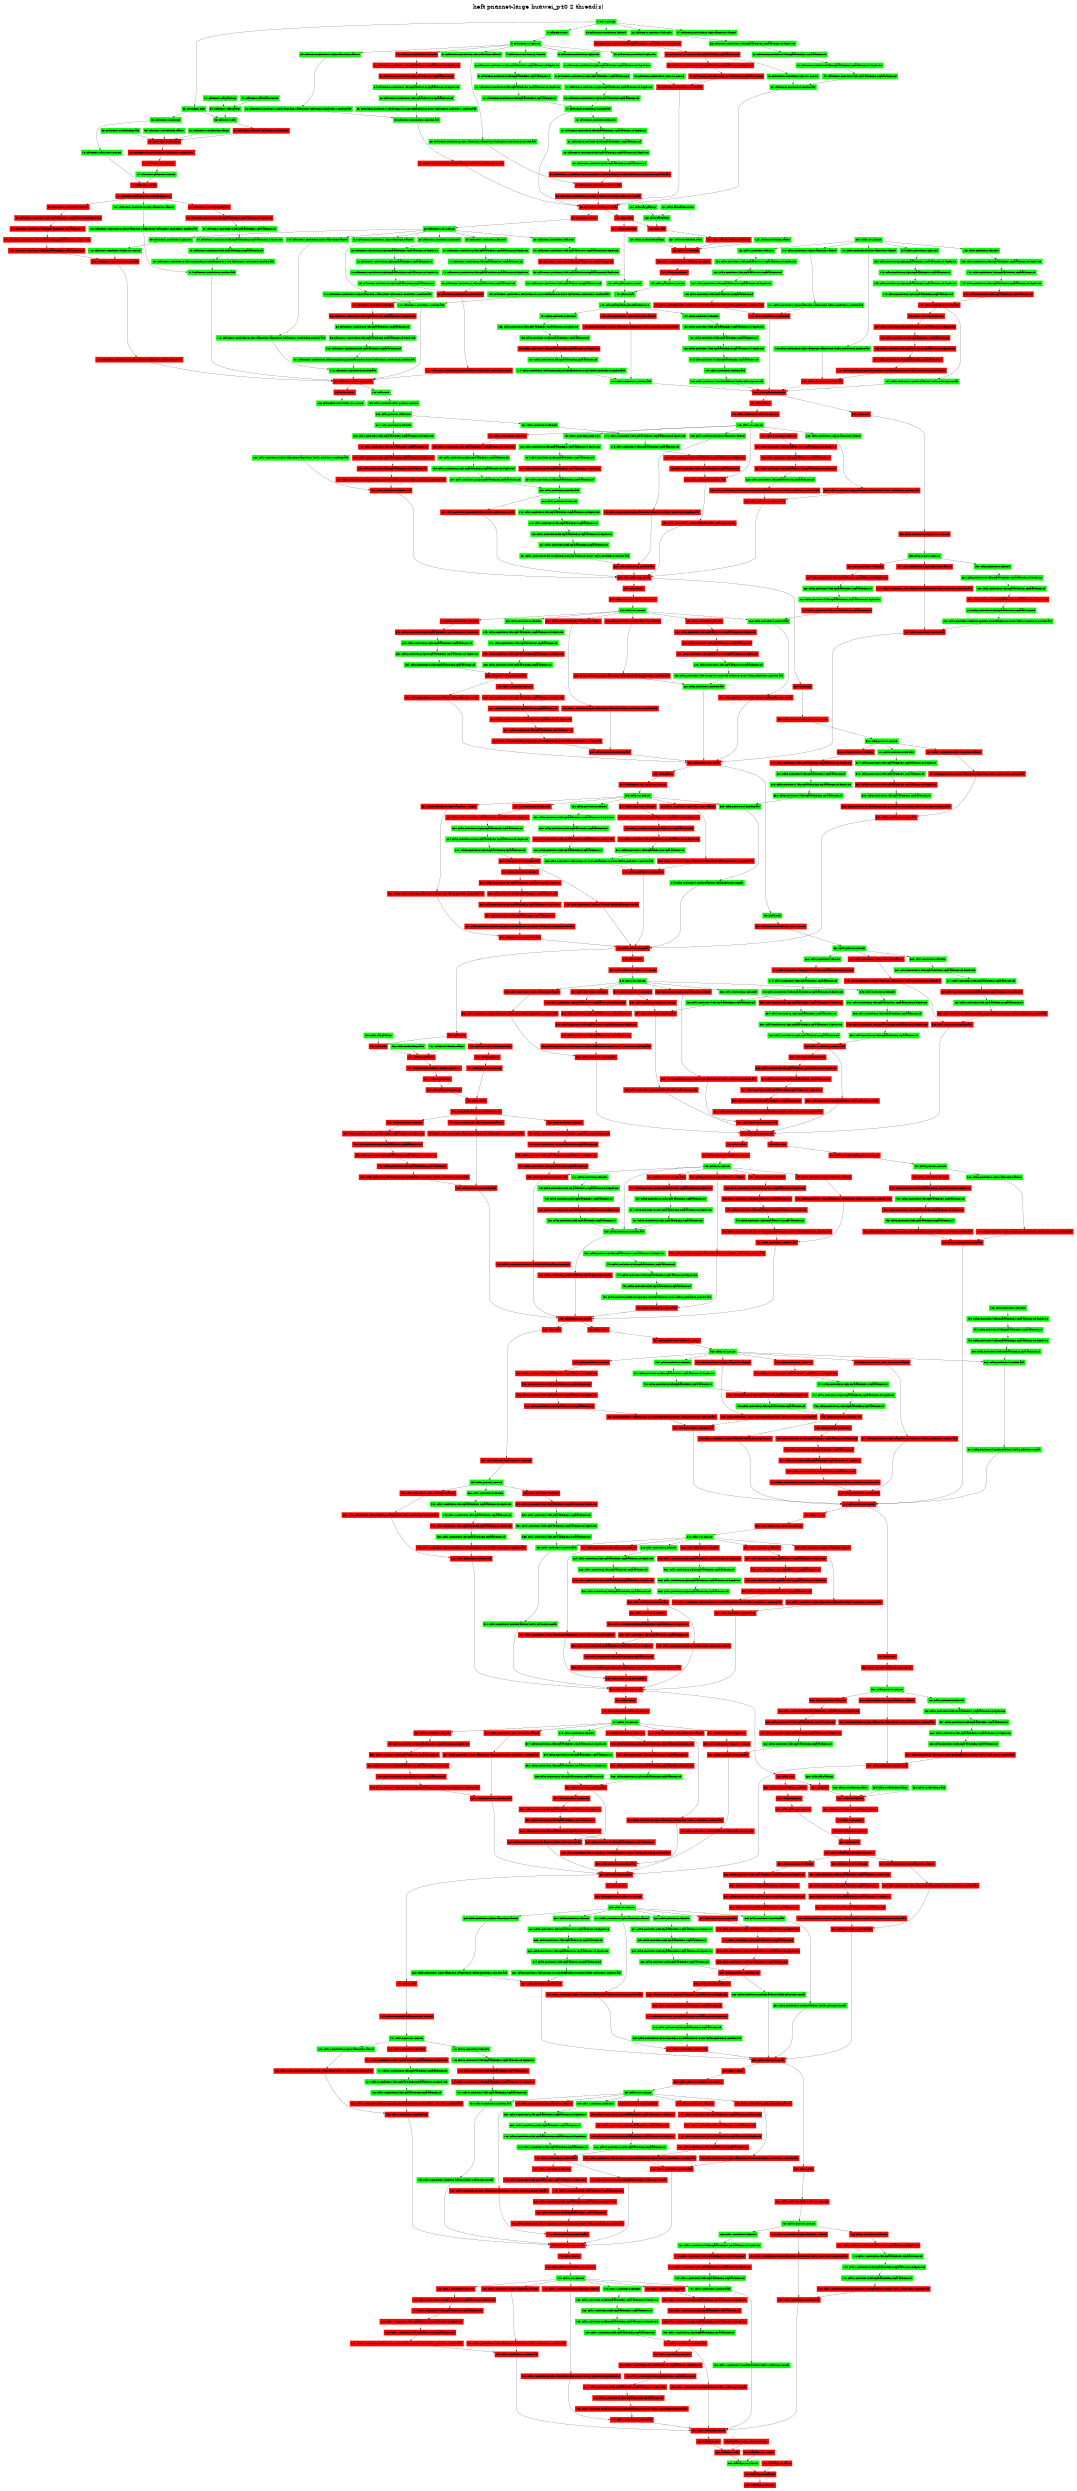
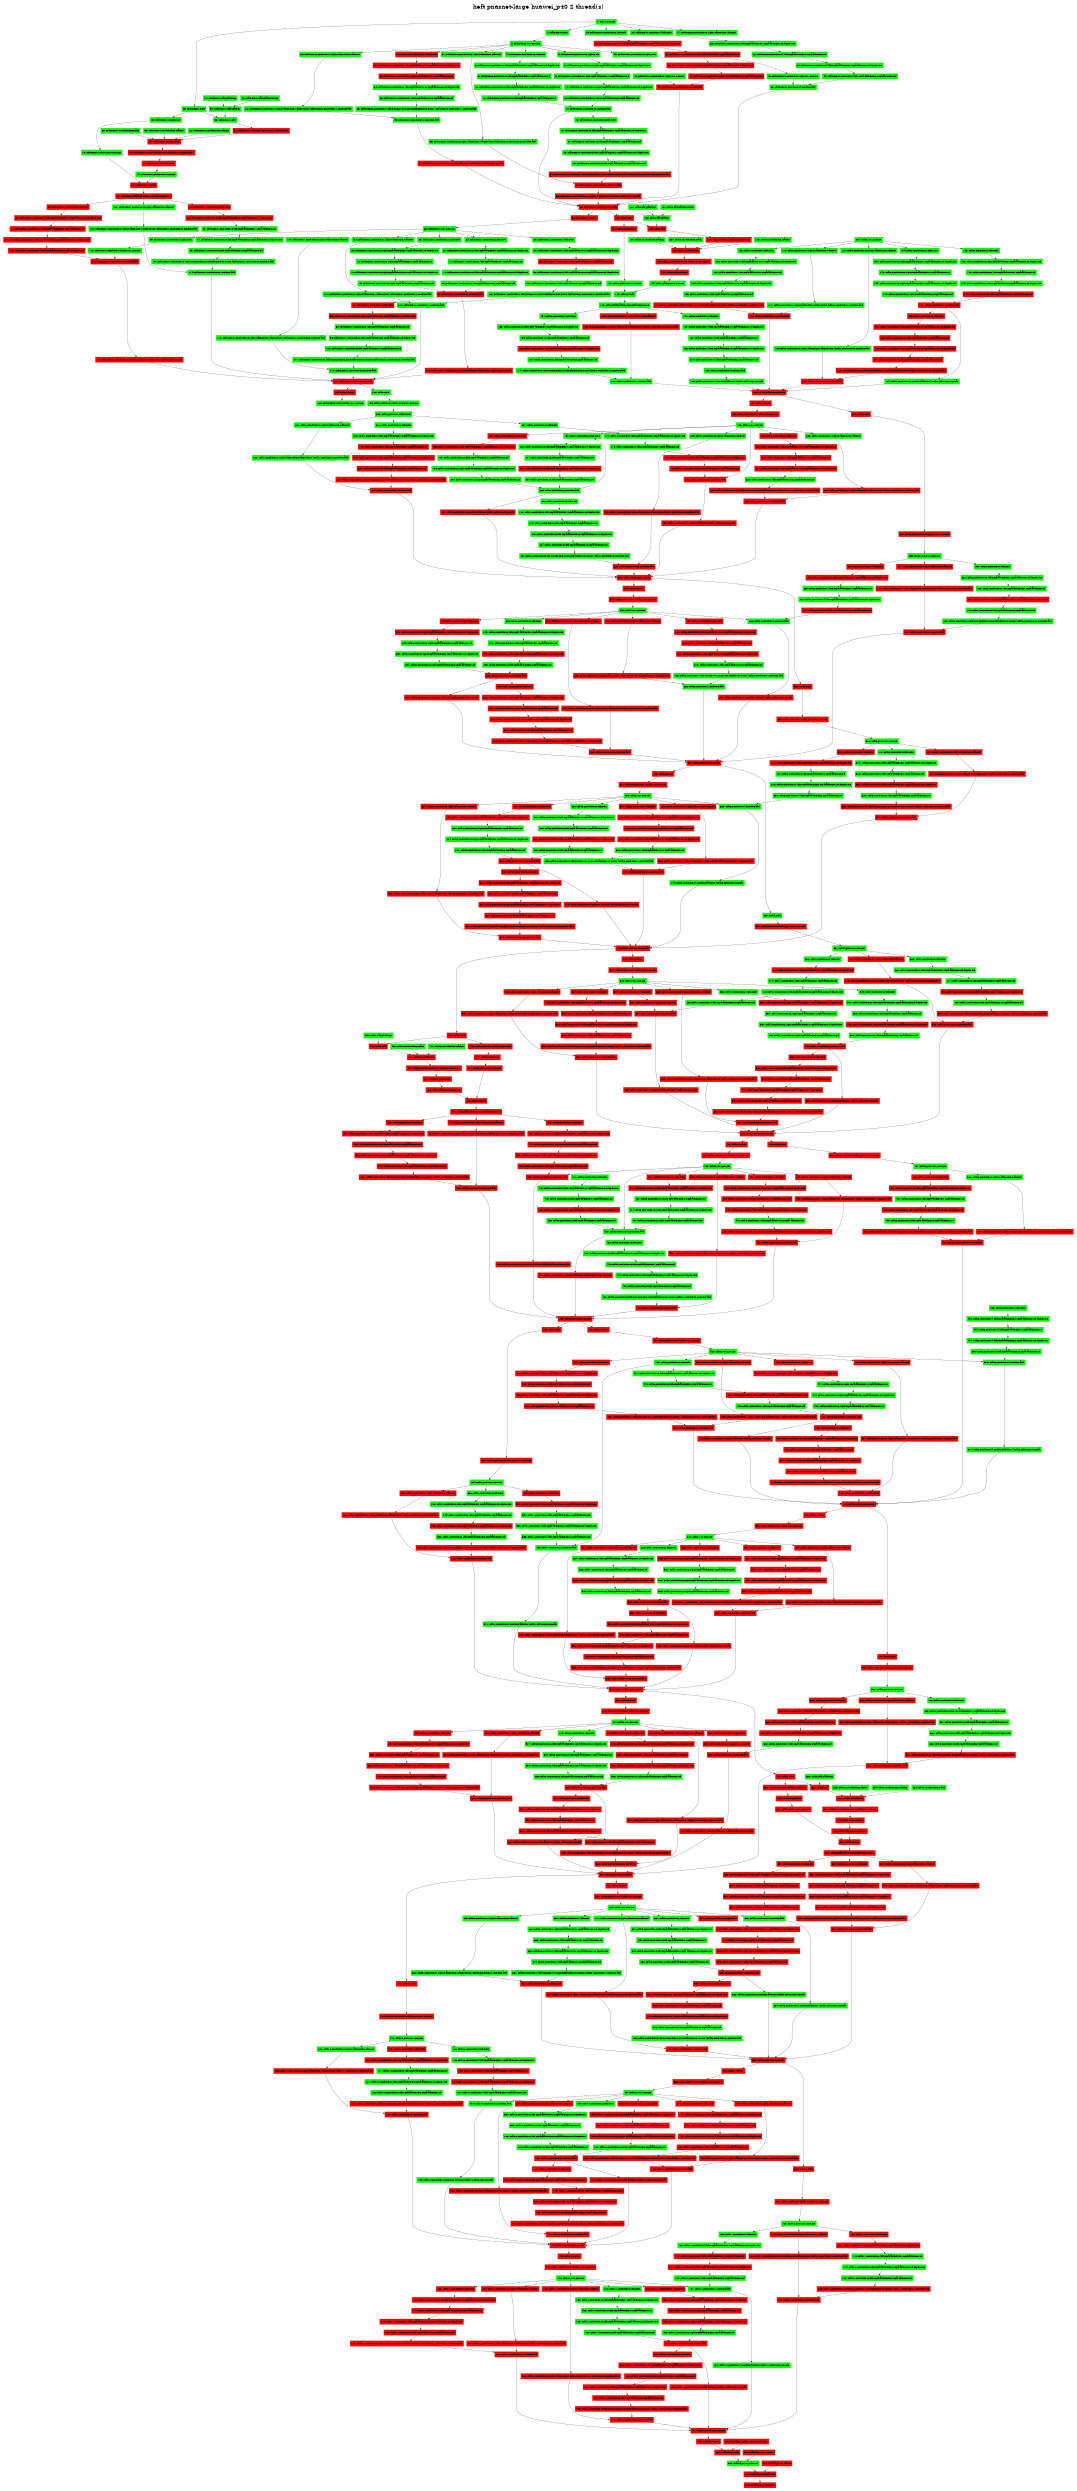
(386, 234) -> none
none -> (322, 425)
(559, 495) -> (605, 469)
none -> (624, 1243)
(632, 1541) -> (602, 1444)
